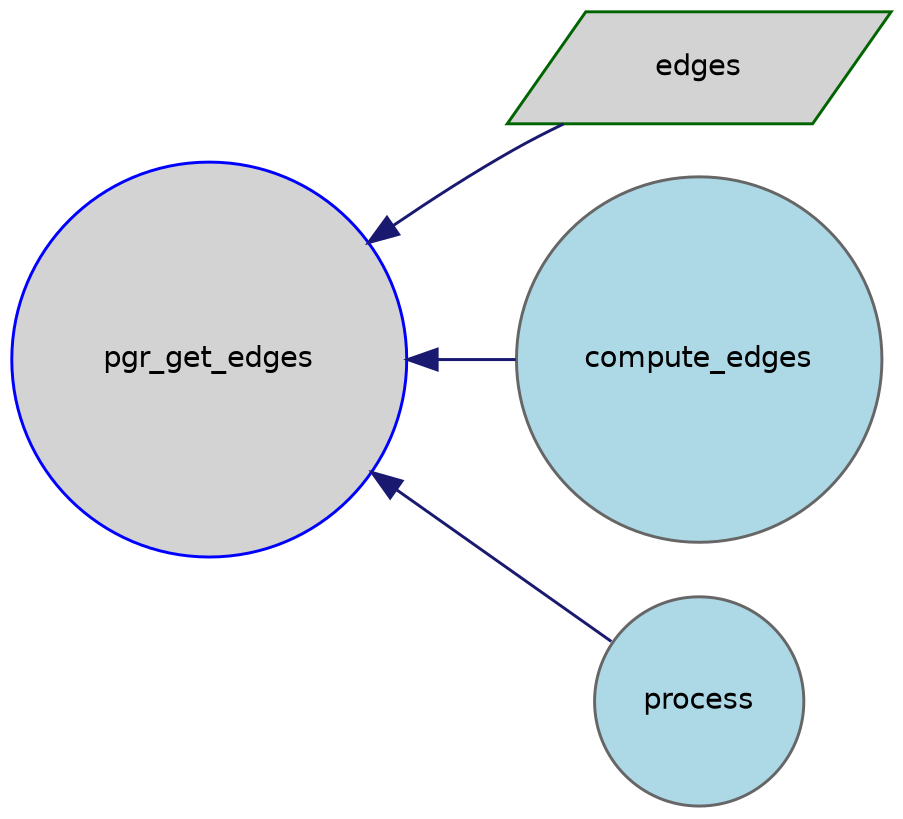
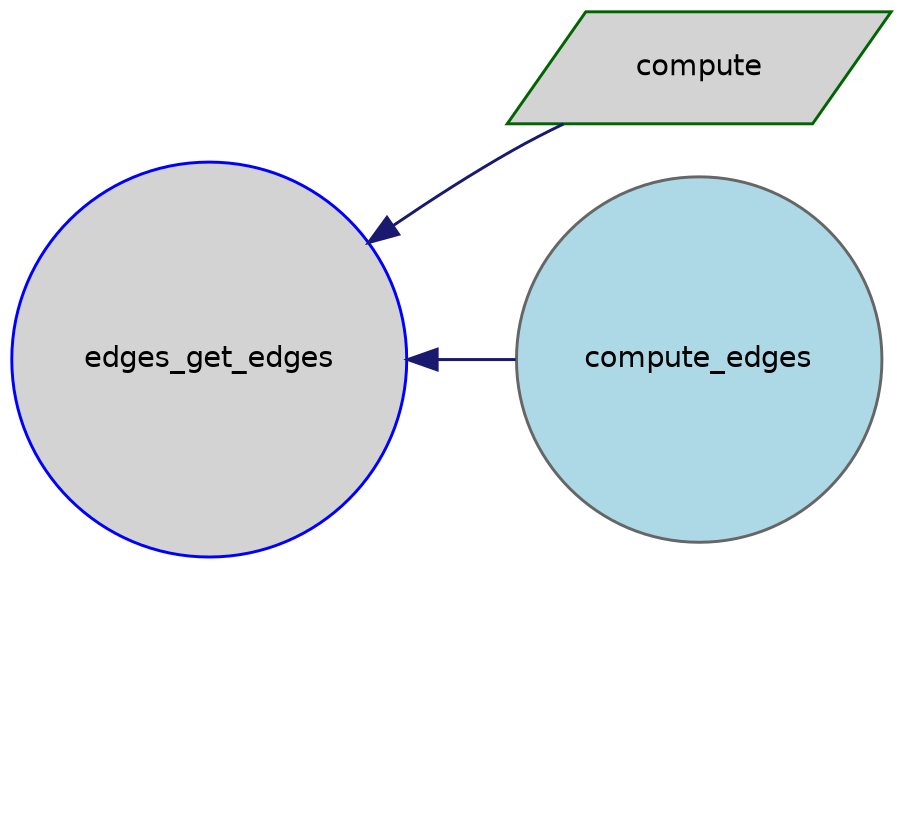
(699, 68) -> (699, 68)
(209, 360) -> (209, 360)
(699, 701) -> none
